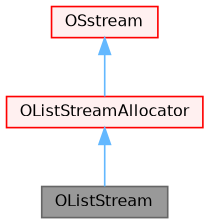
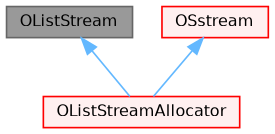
(105, 165) -> (111, 74)
